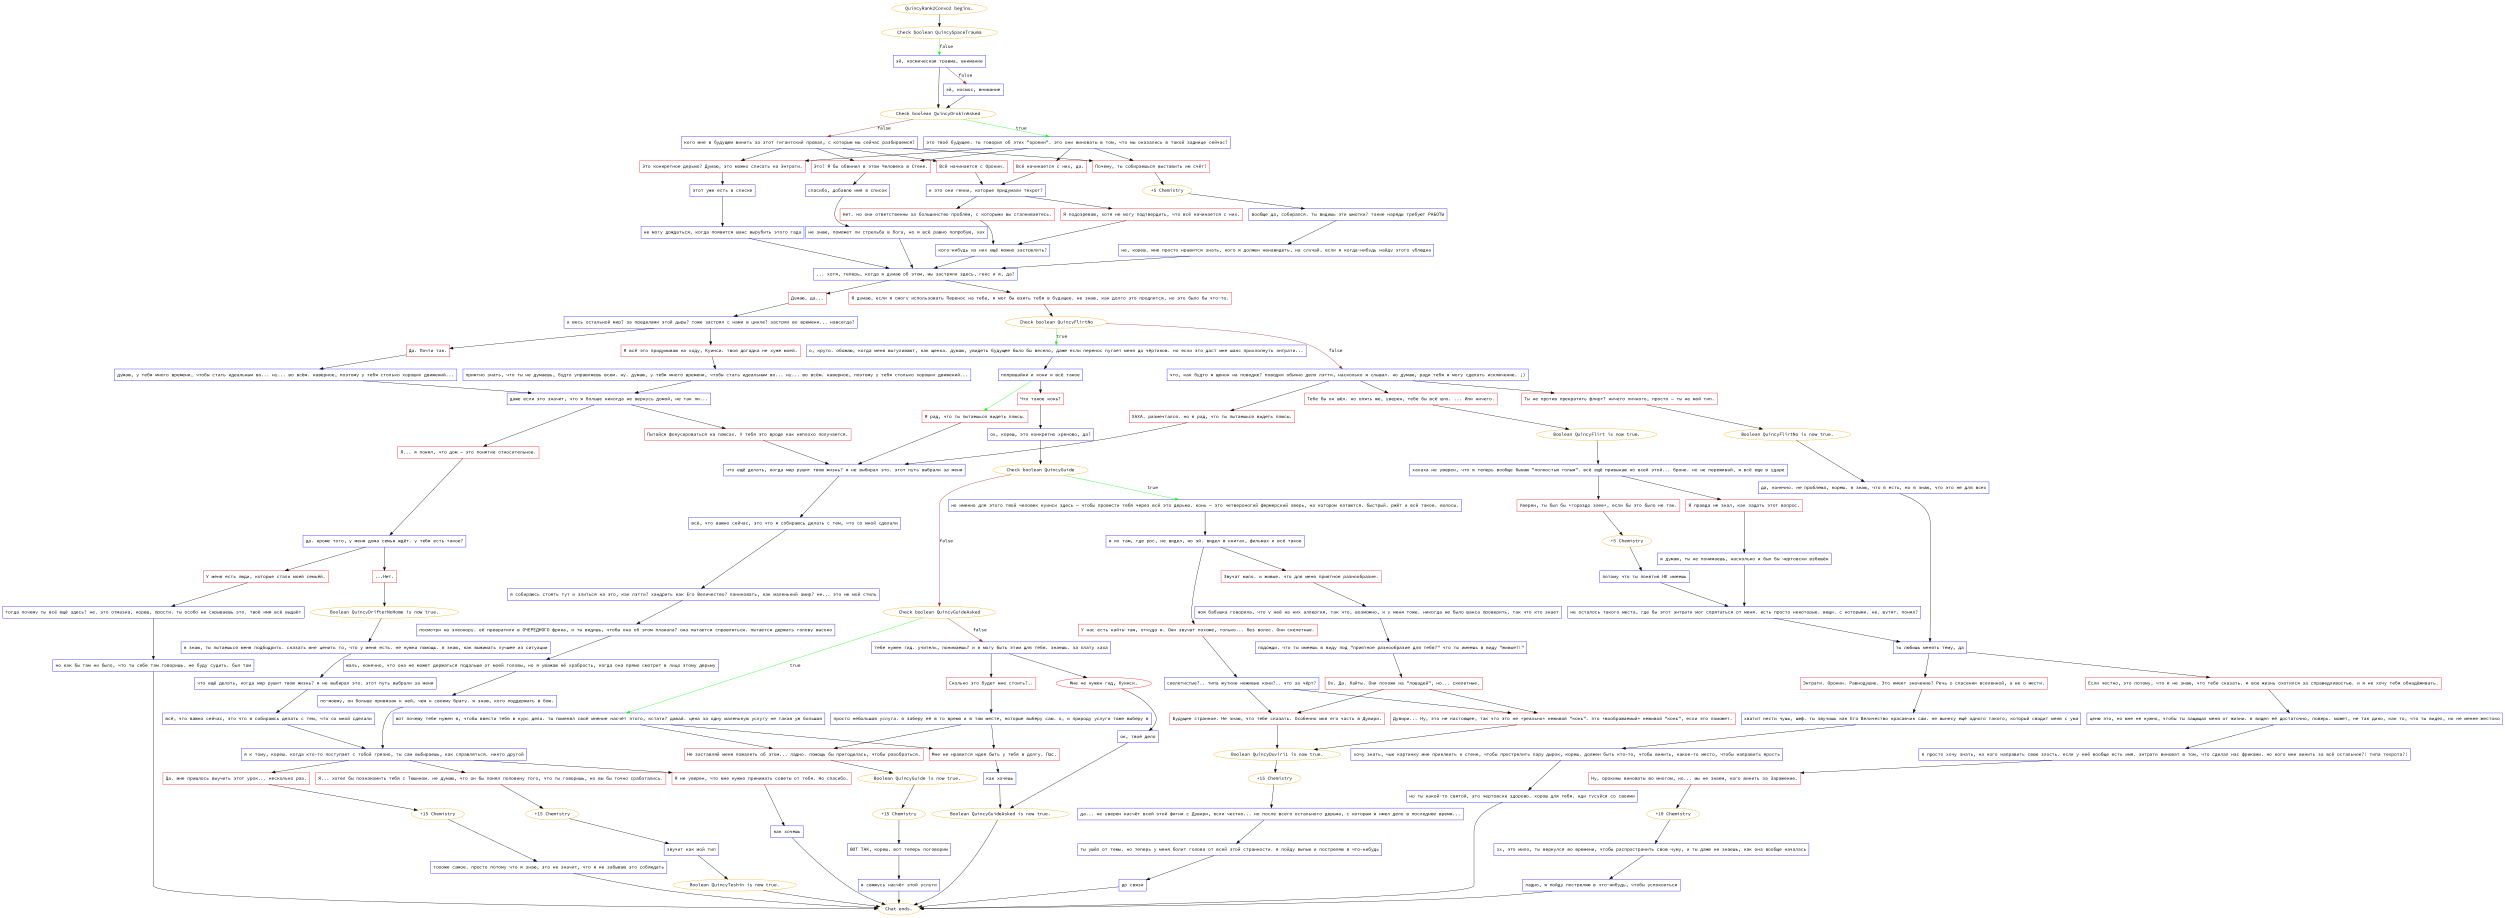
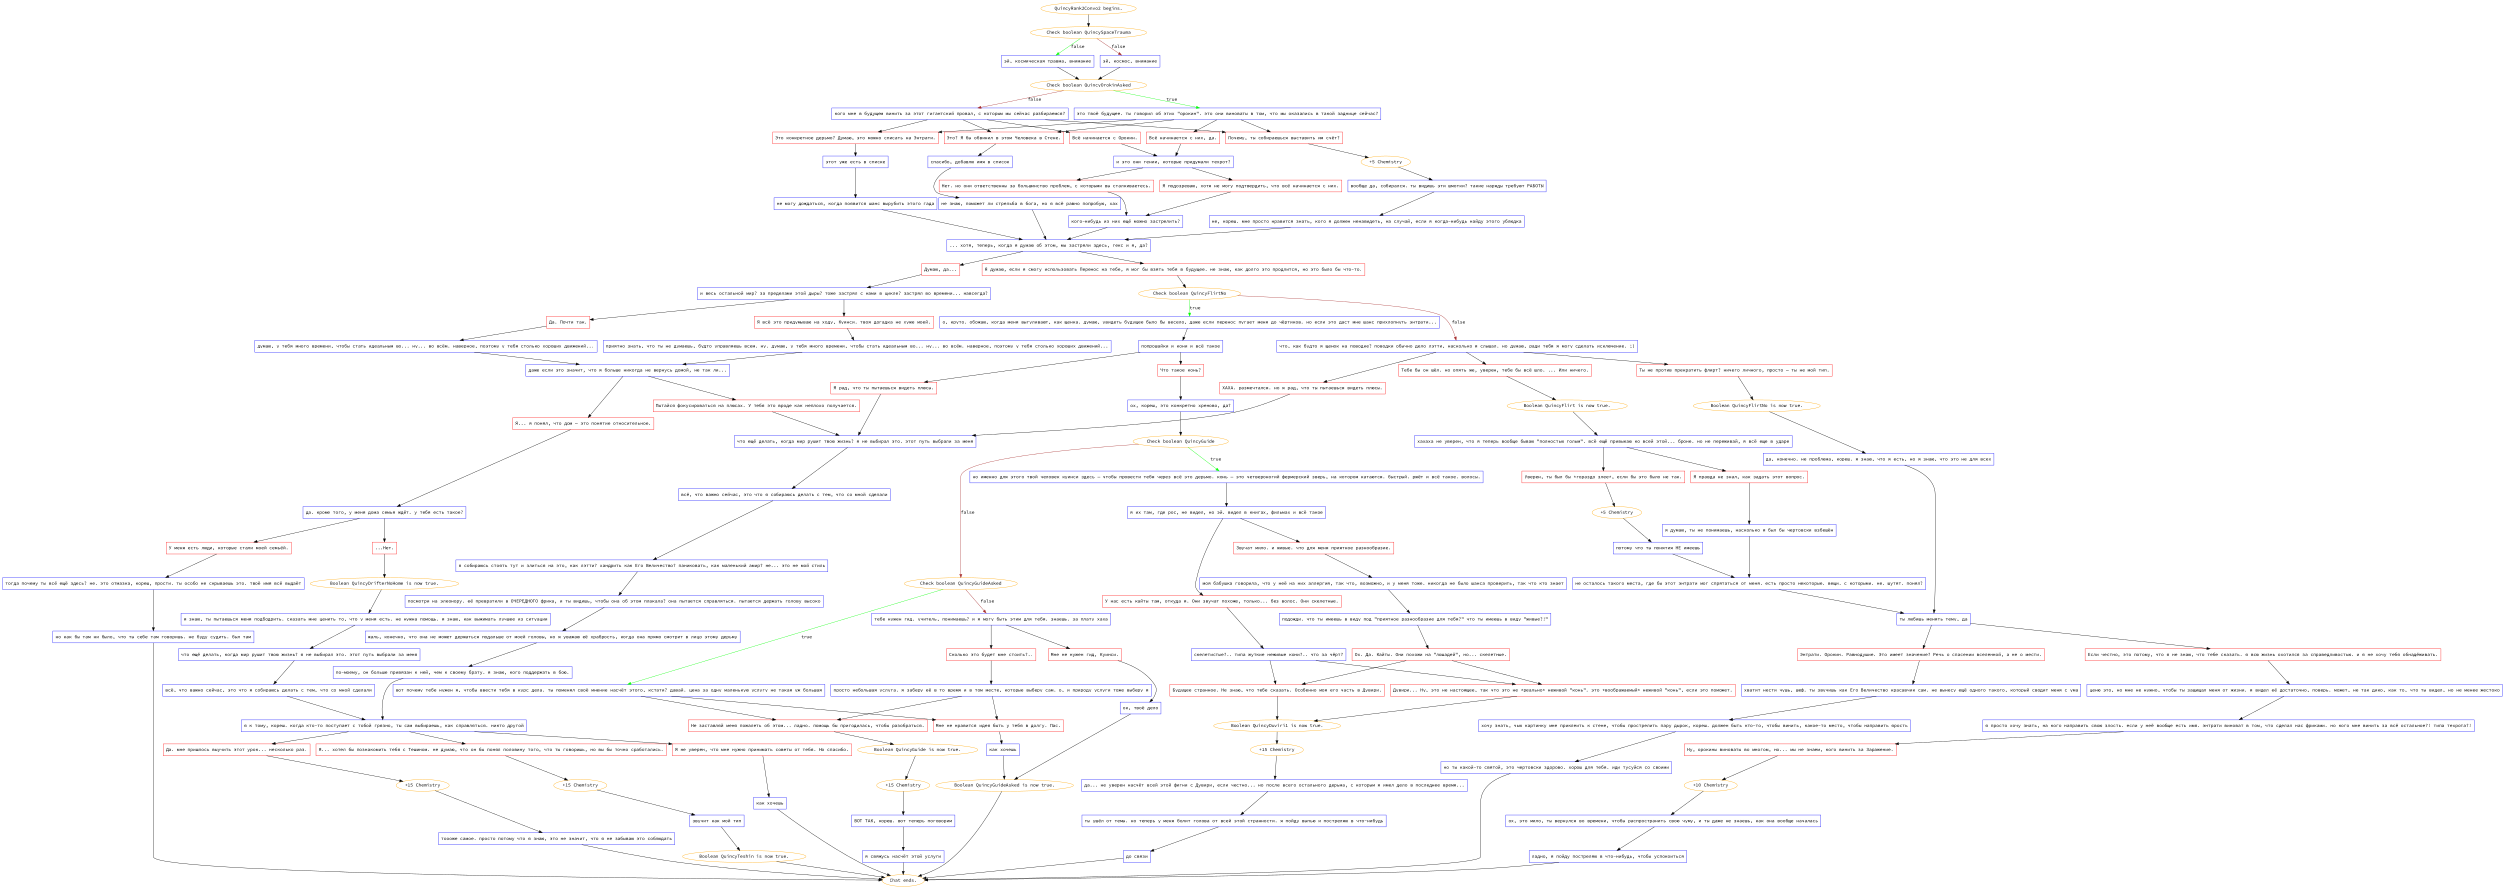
(955, 74) -> (1108, 46)
(1009, 395) -> (1034, 367)
(1104, 683) -> (1085, 655)
